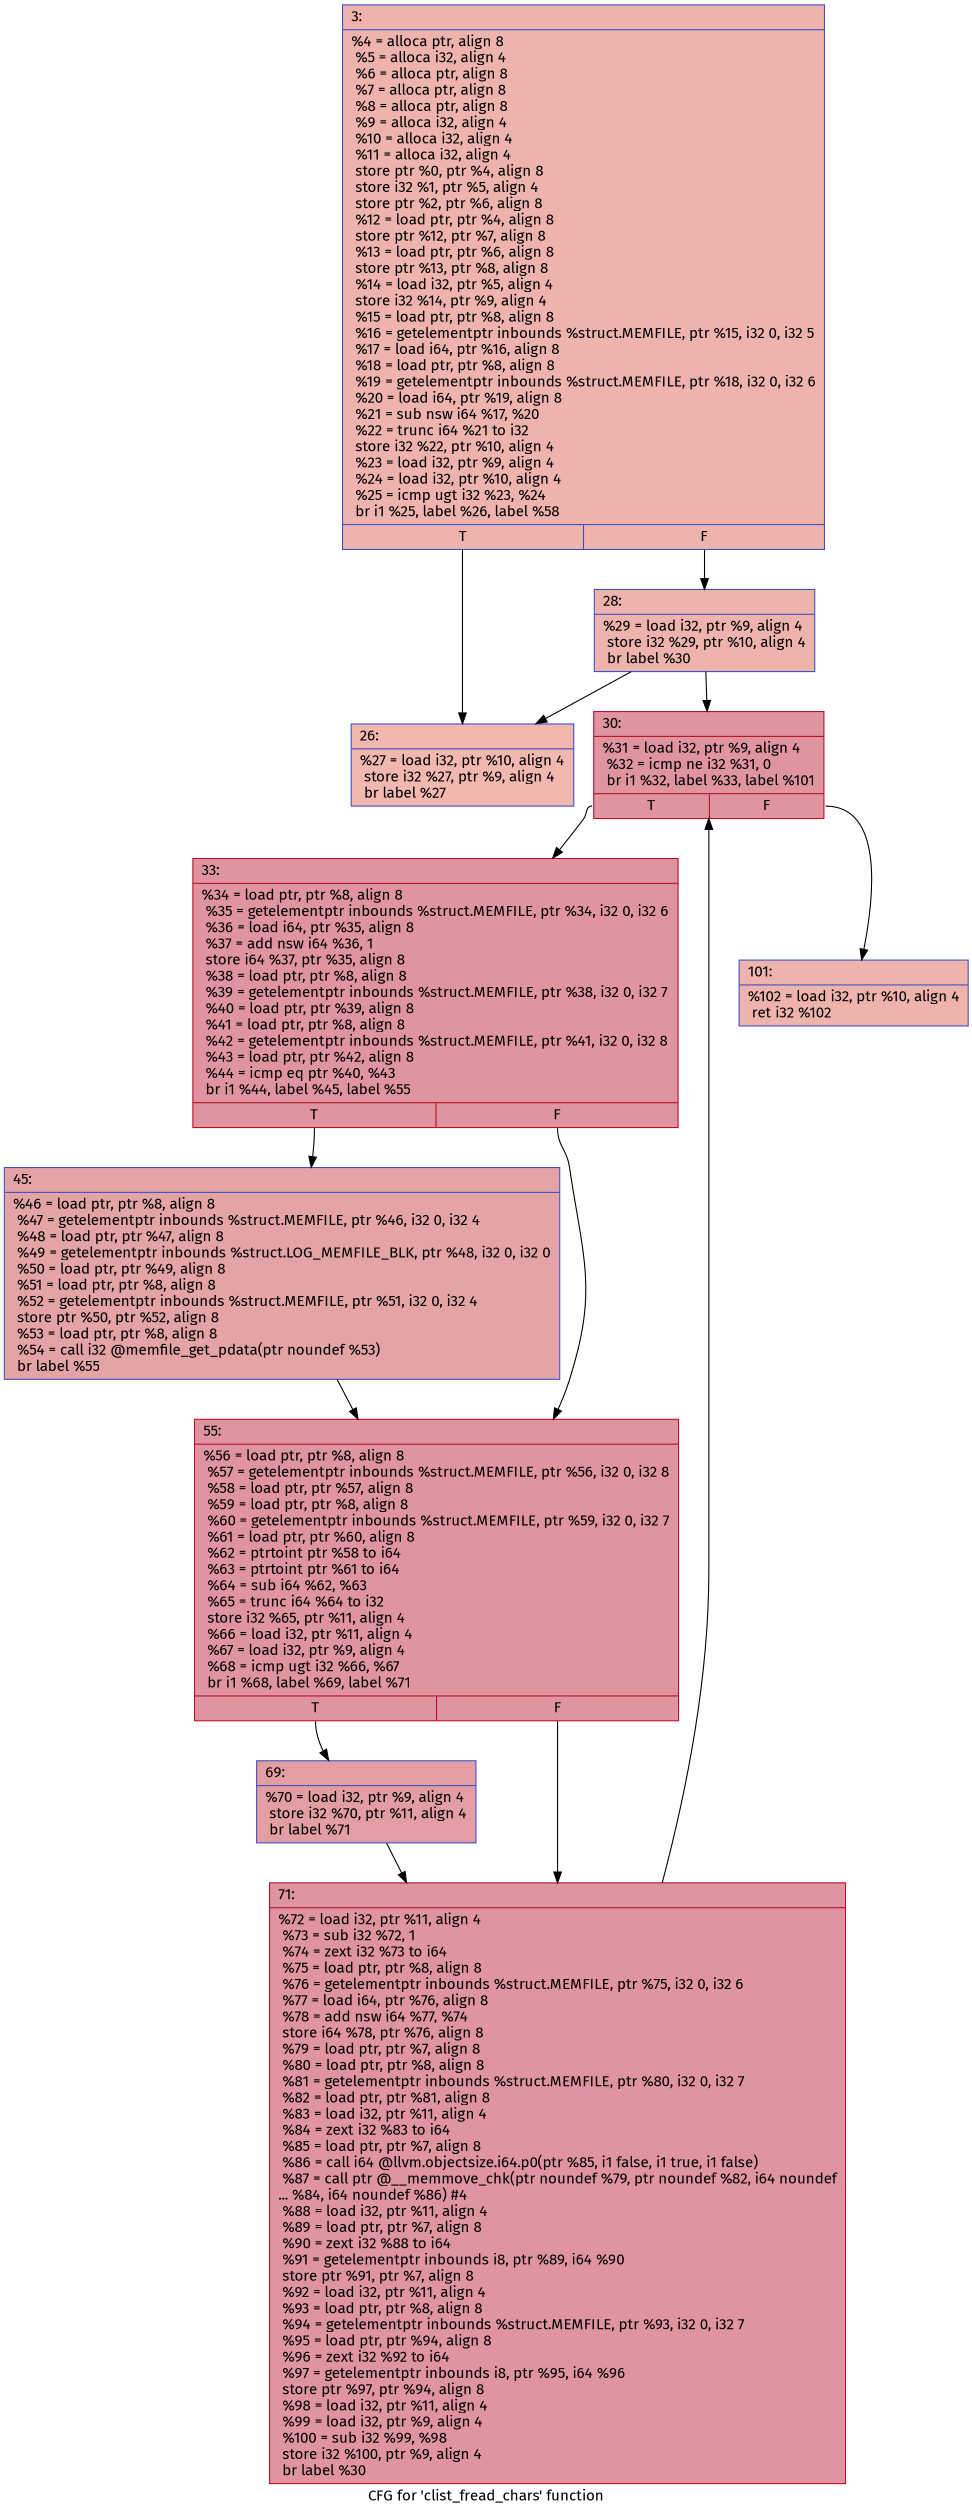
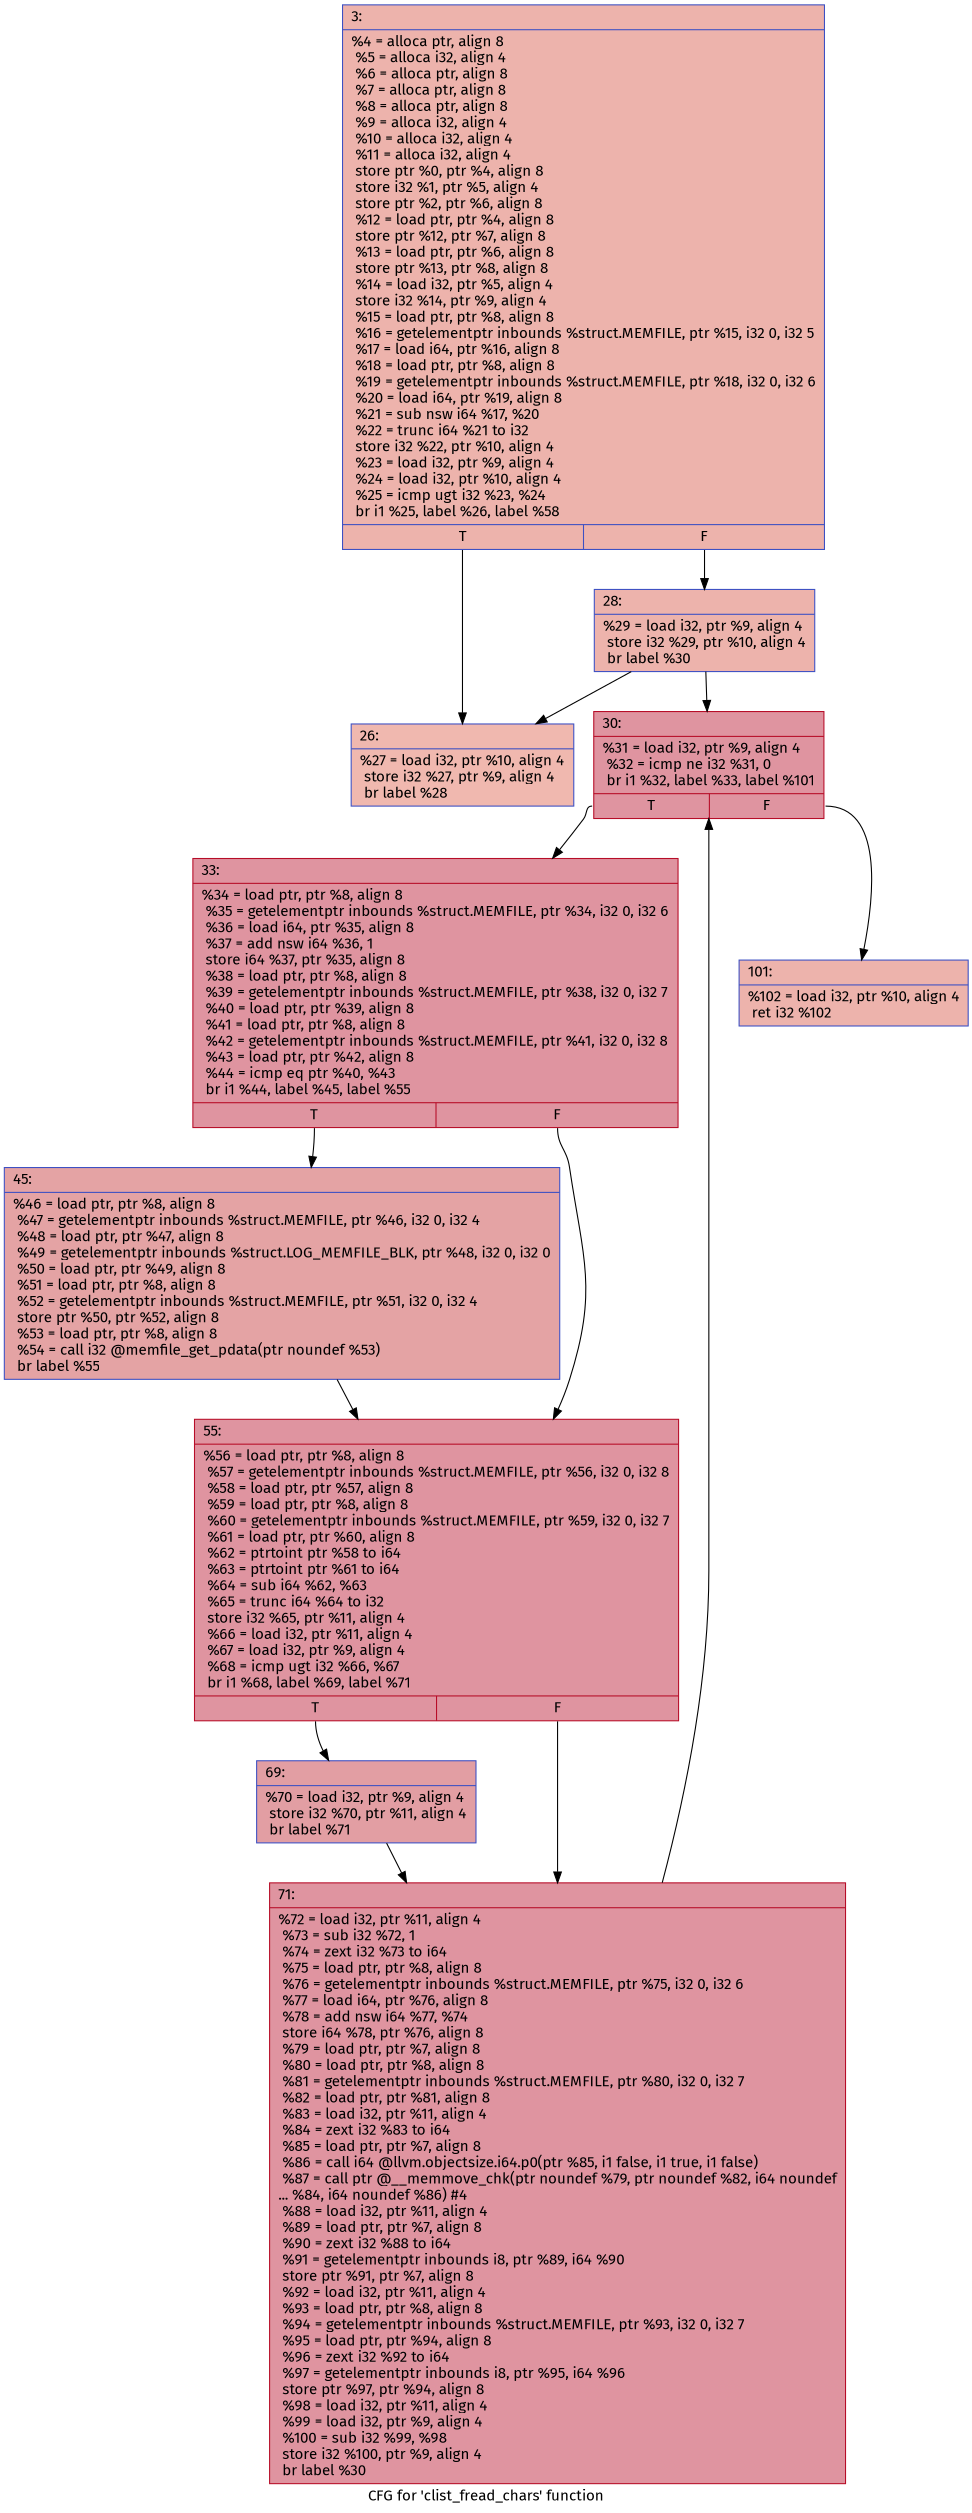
(403, 793) -> (404, 793)
